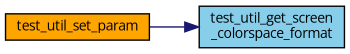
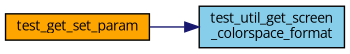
(77, 27) -> (77, 27)
